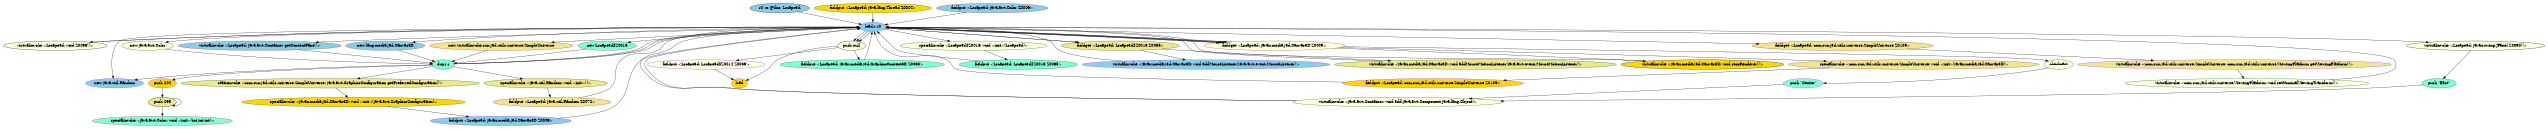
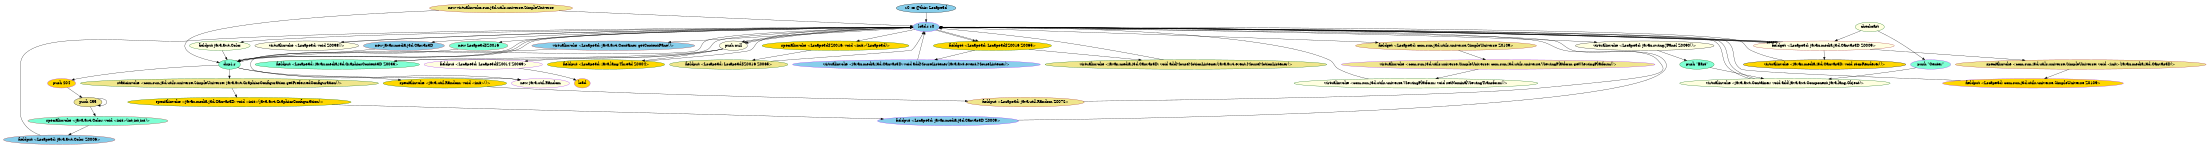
(669, 36) -> (735, 18)
(148, 46) -> (220, 46)
(385, 46) -> (404, 46)
(973, 46) -> (836, 46)
(1120, 46) -> (992, 46)
(1694, 52) -> (1849, 35)
(787, 56) -> (672, 57)
(1018, 64) -> (729, 64)
(115, 83) -> (540, 83)
(546, 83) -> (445, 83)
none -> (80, 130)
